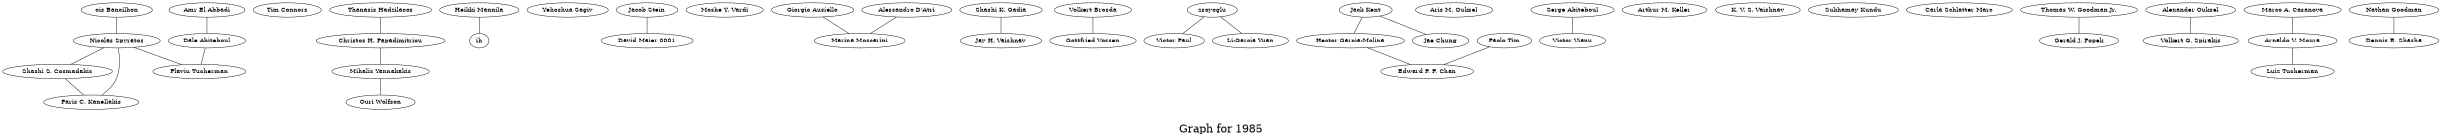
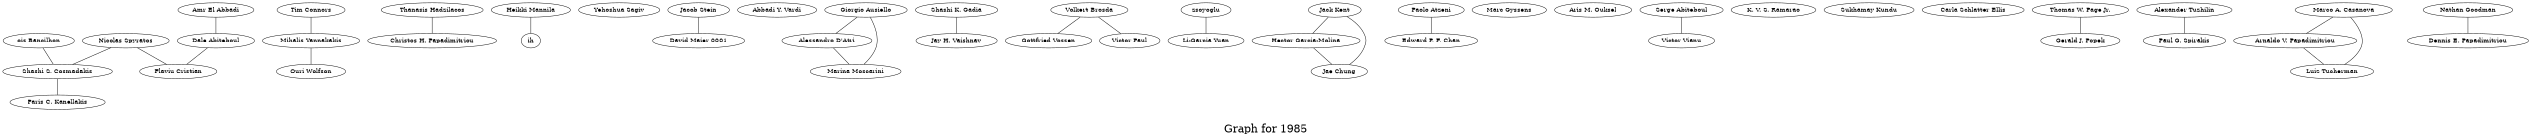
(725, 10) -> (777, 10)
none -> (1509, 10)
(1664, 10) -> none
(1758, 10) -> (1773, 10)
(1959, 10) -> (1973, 10)
(2079, 10) -> (2080, 10)
(2191, 10) -> (2184, 10)
(117, 25) -> (48, 56)
none -> (846, 25)
(1193, 25) -> (1110, 25)
(1504, 41) -> (1431, 10)
(2191, 41) -> (2184, 41)
(2293, 41) -> (2295, 41)
(2394, 41) -> (2468, 41)
none -> (2362, 43)
(381, 56) -> (311, 25)
(1389, 56) -> (1323, 56)
(199, 71) -> (178, 71)
(118, 74) -> none
